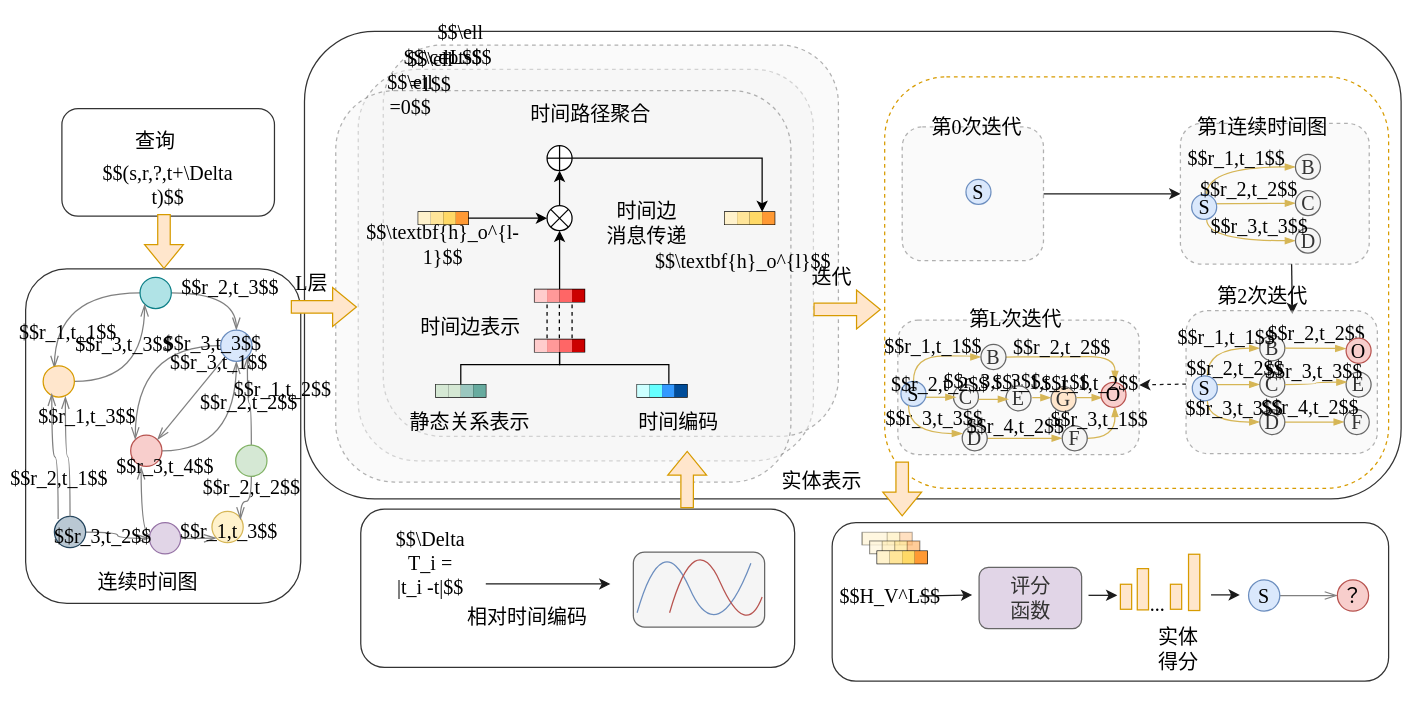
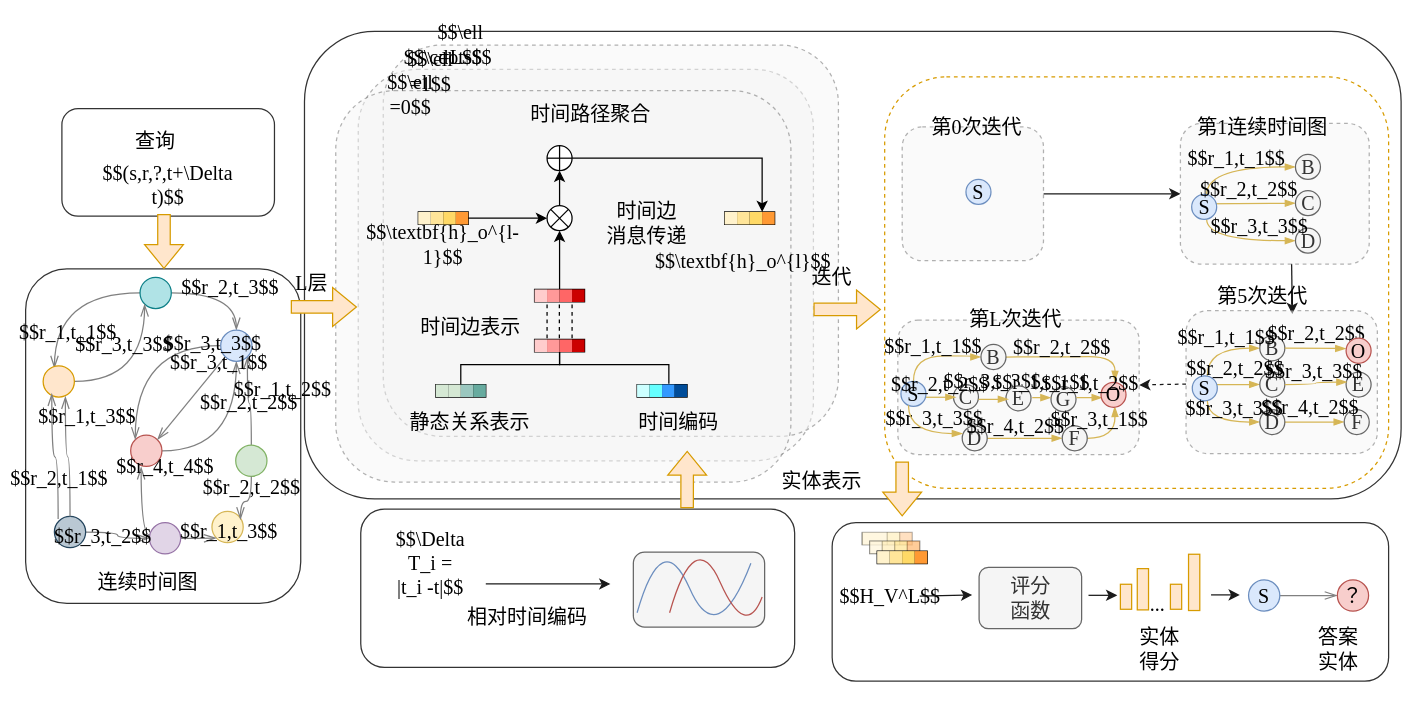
(1263, 296) -> (1263, 296)
(1063, 399) -> (1063, 399)
(143, 490) -> (143, 490)
(1030, 598) -> (1030, 598)
(1178, 650) -> (1159, 650)
none -> (1338, 650)
